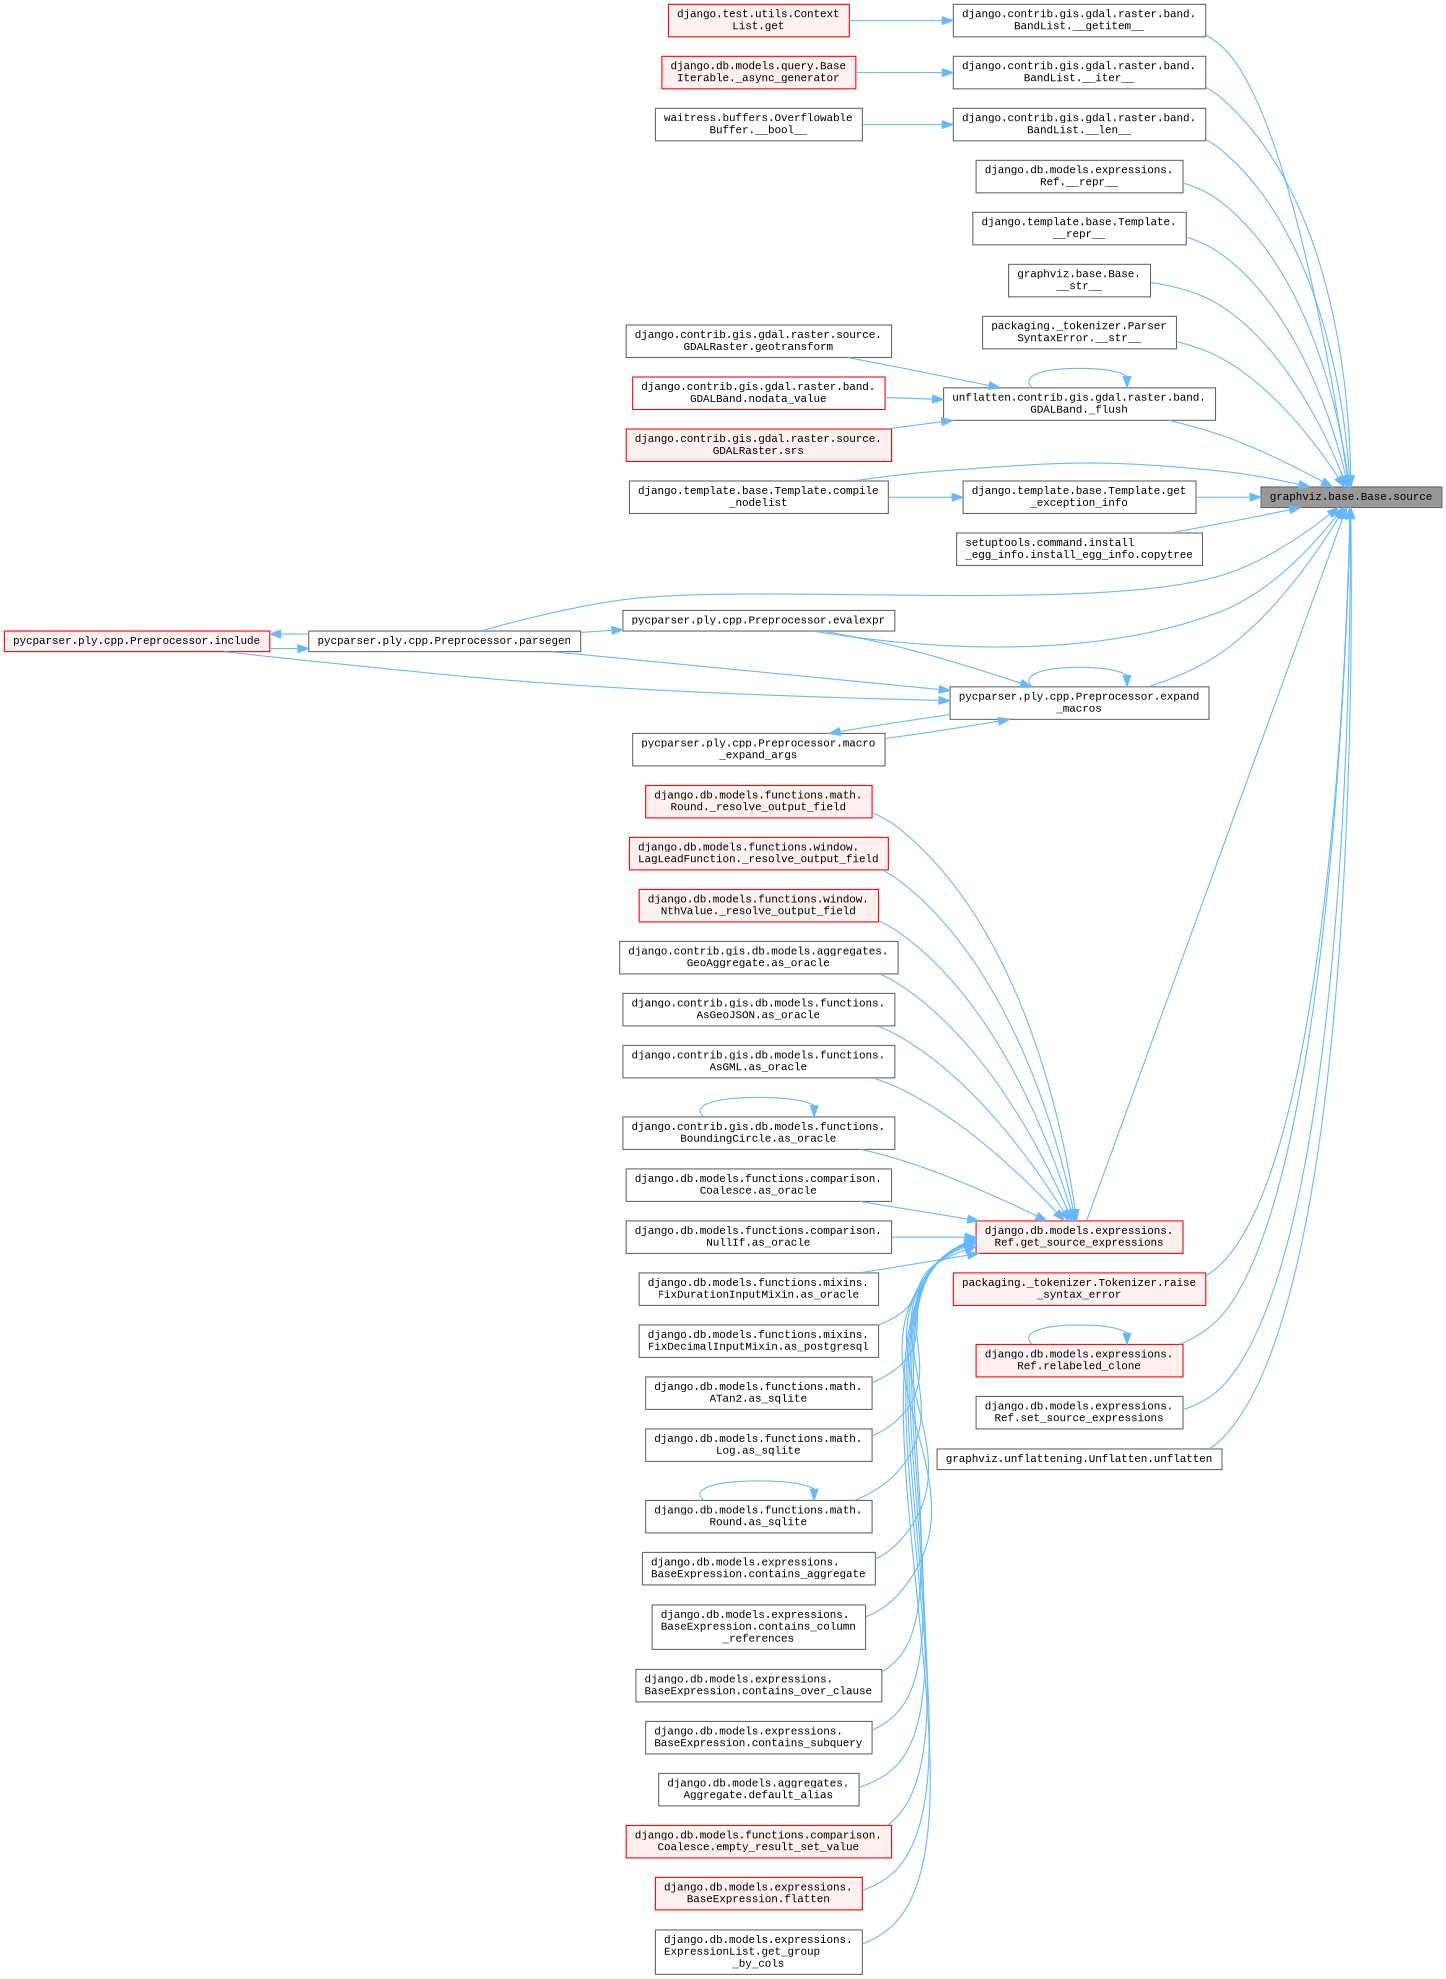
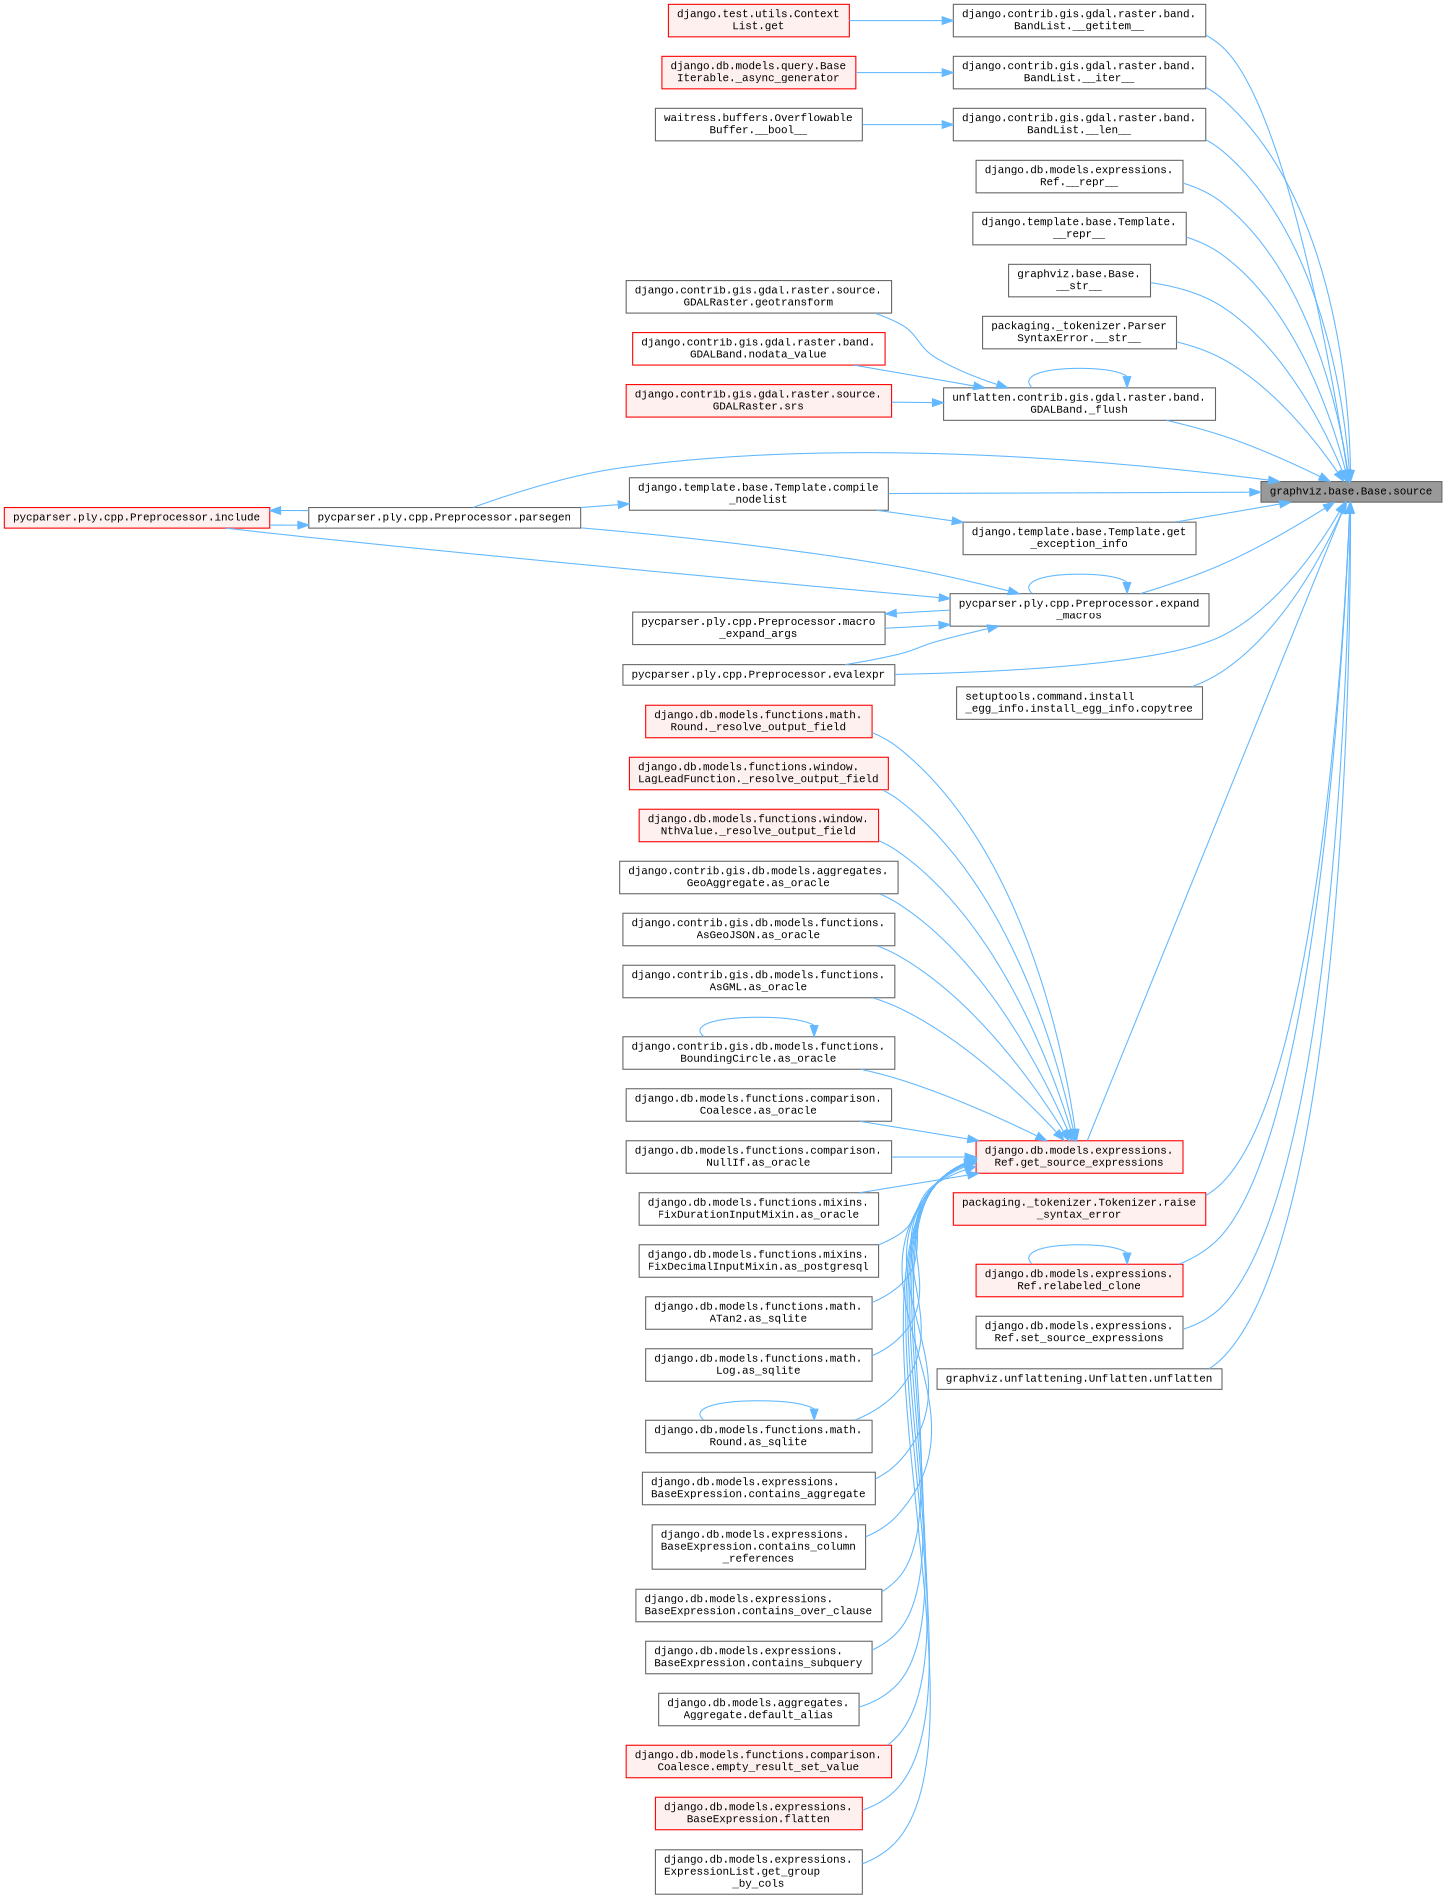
(596, 631) -> (599, 506)
